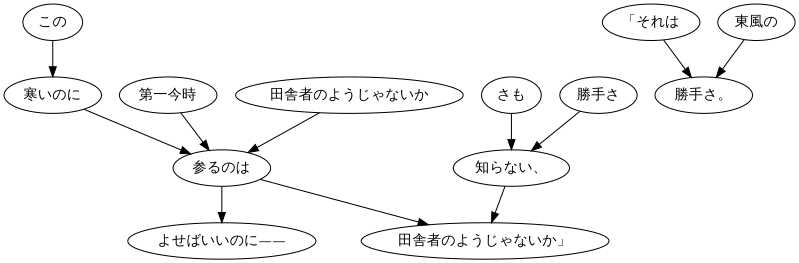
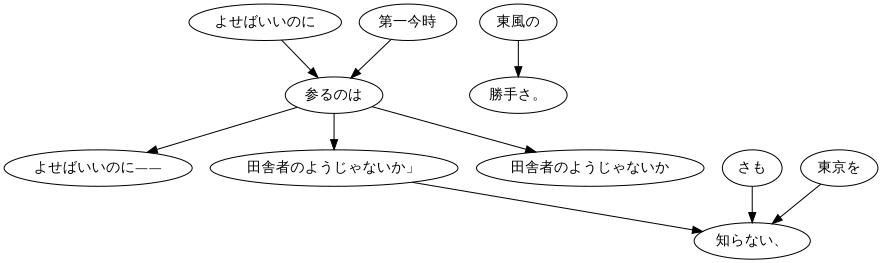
(53, 22) -> none
(651, 22) -> none
(53, 95) -> (265, 22)
(598, 95) -> (839, 168)
(288, 130) -> (449, 128)
(500, 200) -> (552, 206)
